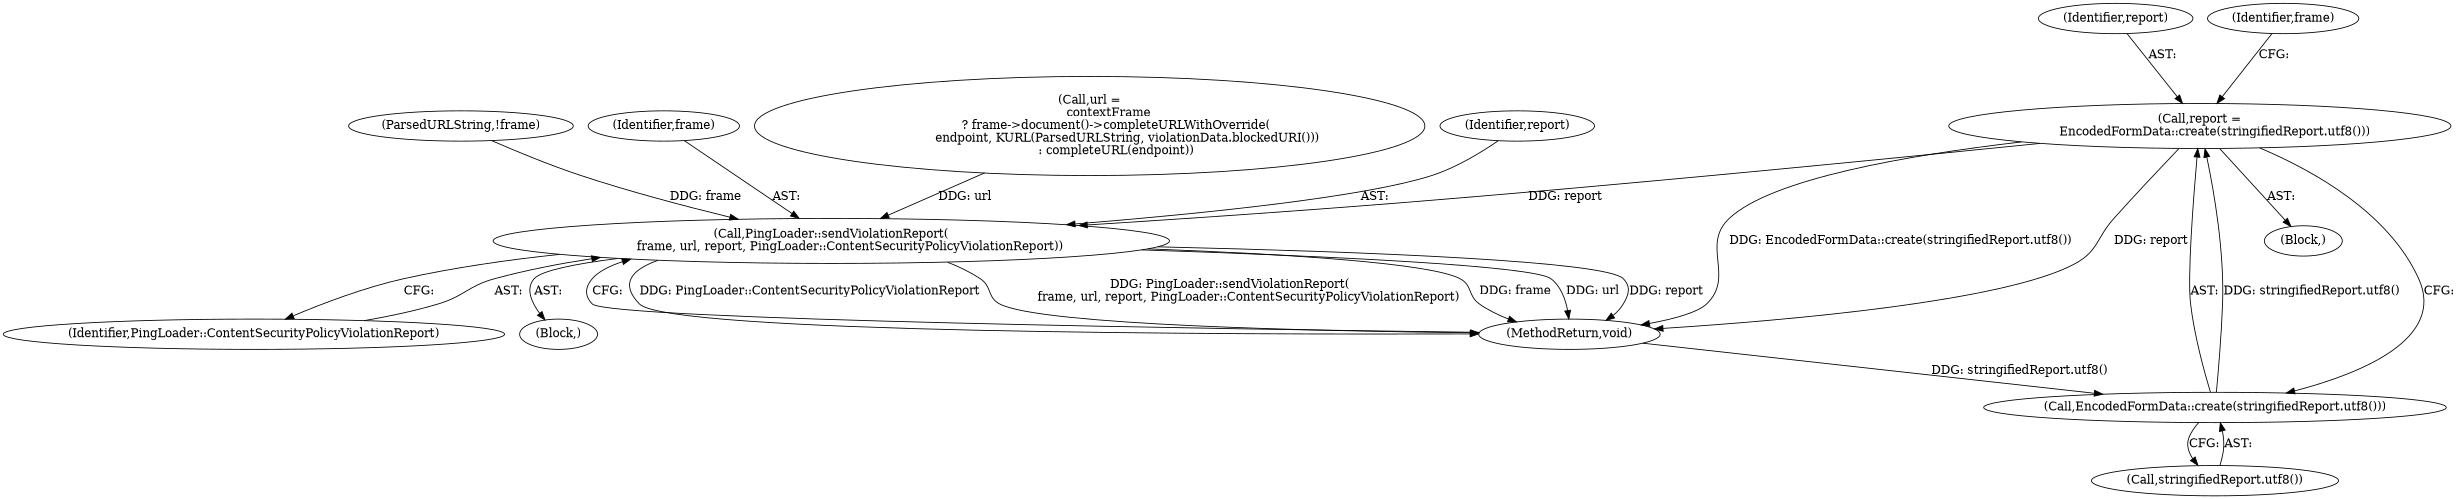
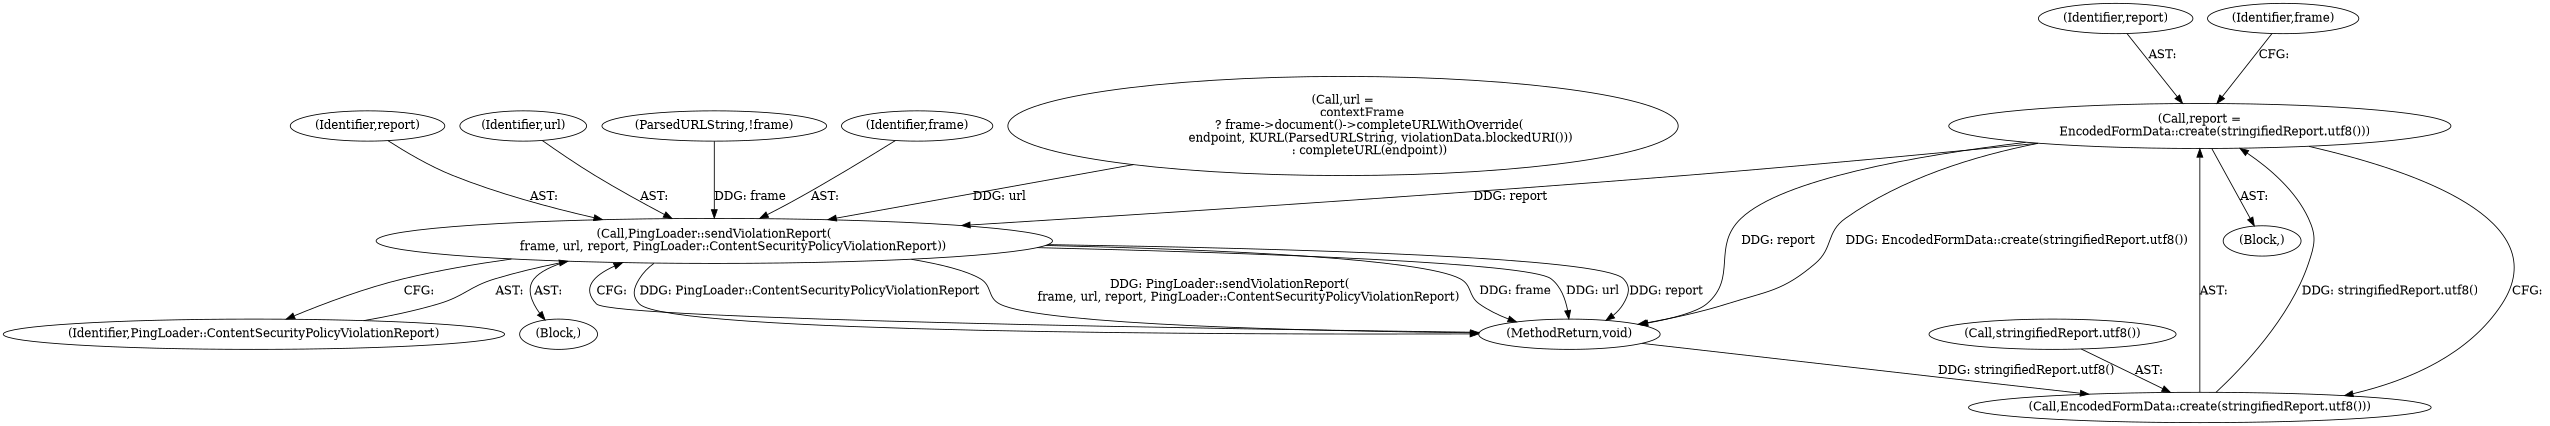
none -> (523, 126)
(2188, 440) -> none
